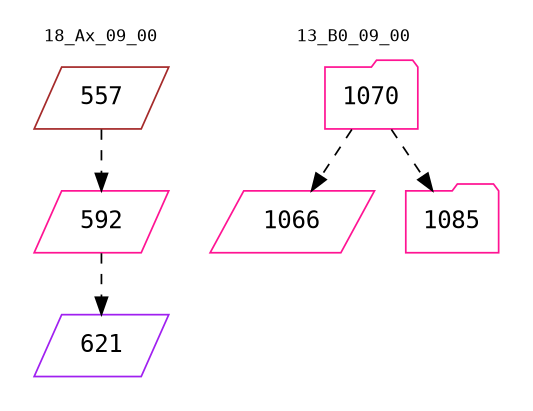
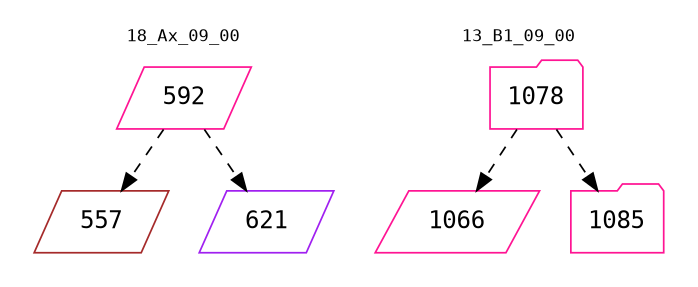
(354, 37) -> (519, 37)
(371, 98) -> (536, 98)
(101, 151) -> (147, 153)
